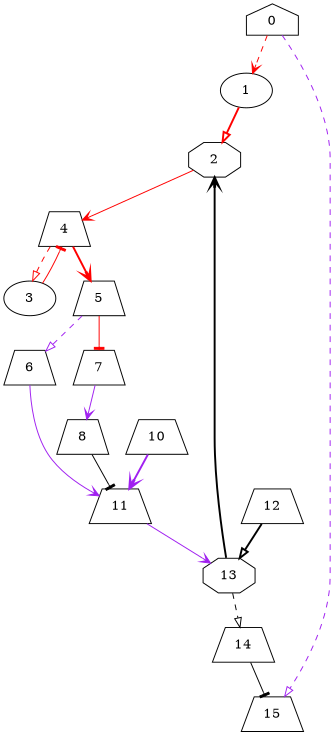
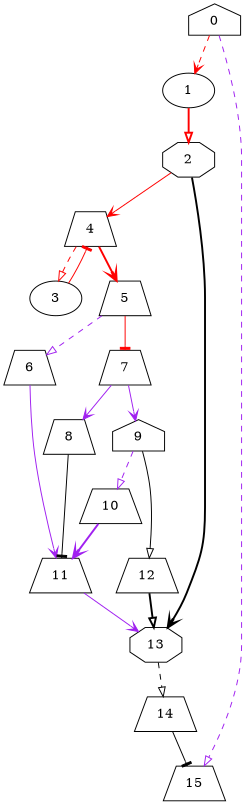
(215, 373) -> (205, 401)
none -> (139, 437)
